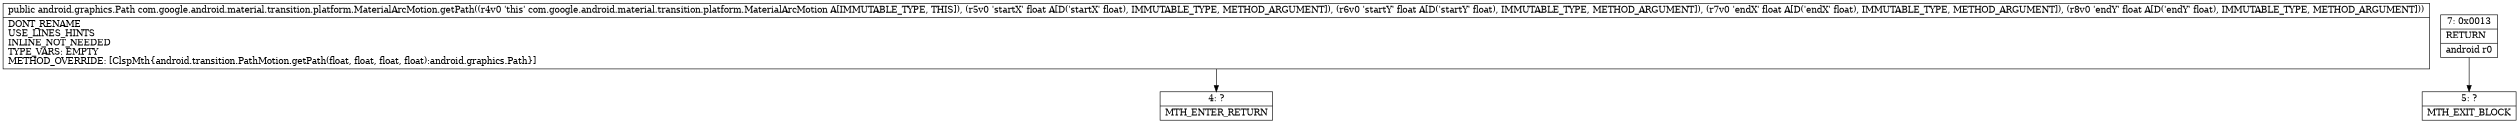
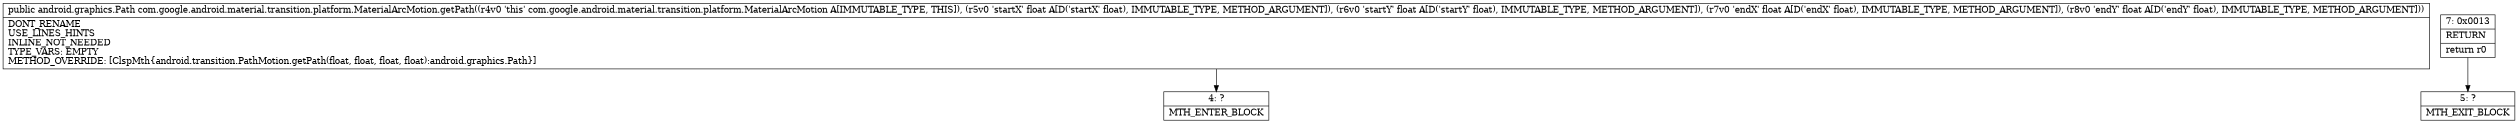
(2469, 50) -> (2466, 50)
(1216, 113) -> (1216, 113)
